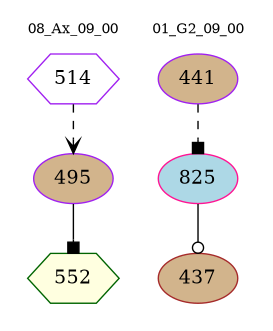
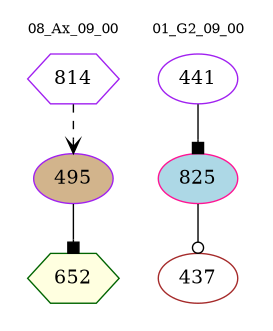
(73, 79) -> (73, 79)
(198, 79) -> (198, 79)
(198, 122) -> (198, 122)
(73, 278) -> (73, 278)
(198, 278) -> (198, 278)
